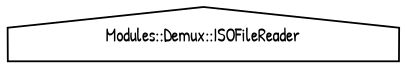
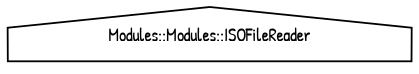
(203, 37) -> (210, 37)
